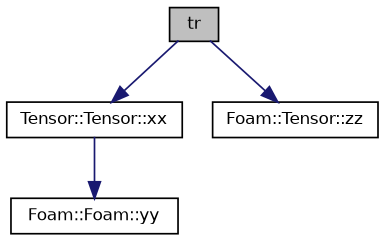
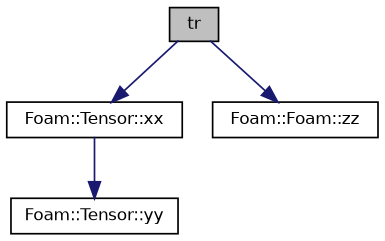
(94, 120) -> (94, 120)
(295, 120) -> (295, 120)
(94, 216) -> (94, 216)
